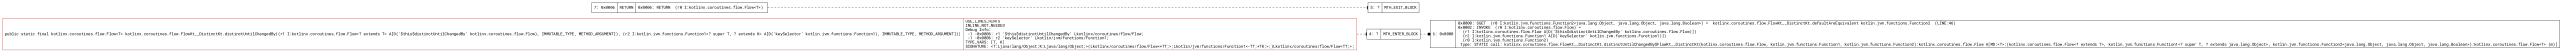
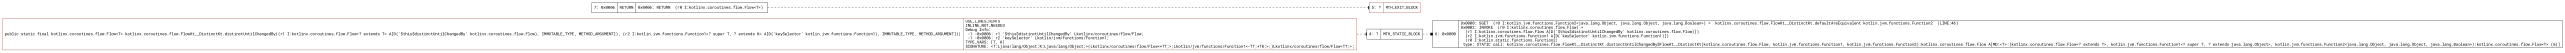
(1394, 8) -> (1395, 8)
(1401, 34) -> (1402, 34)
(1503, 40) -> (1509, 40)
